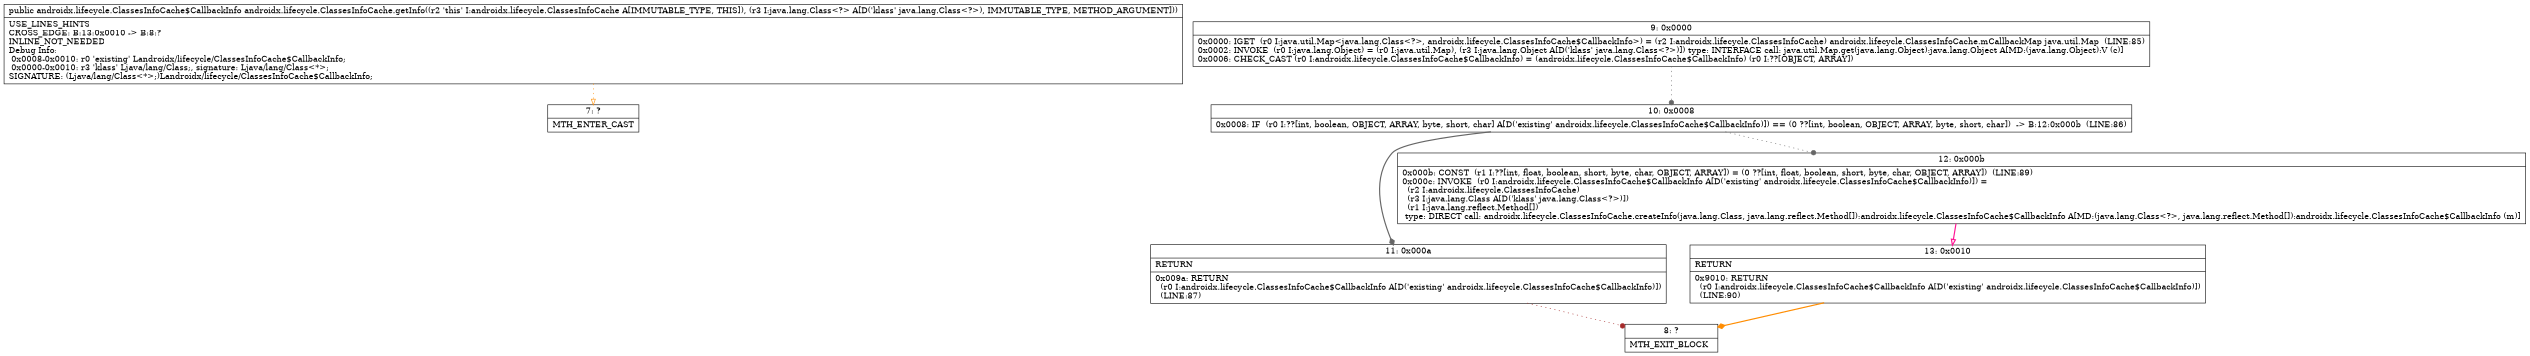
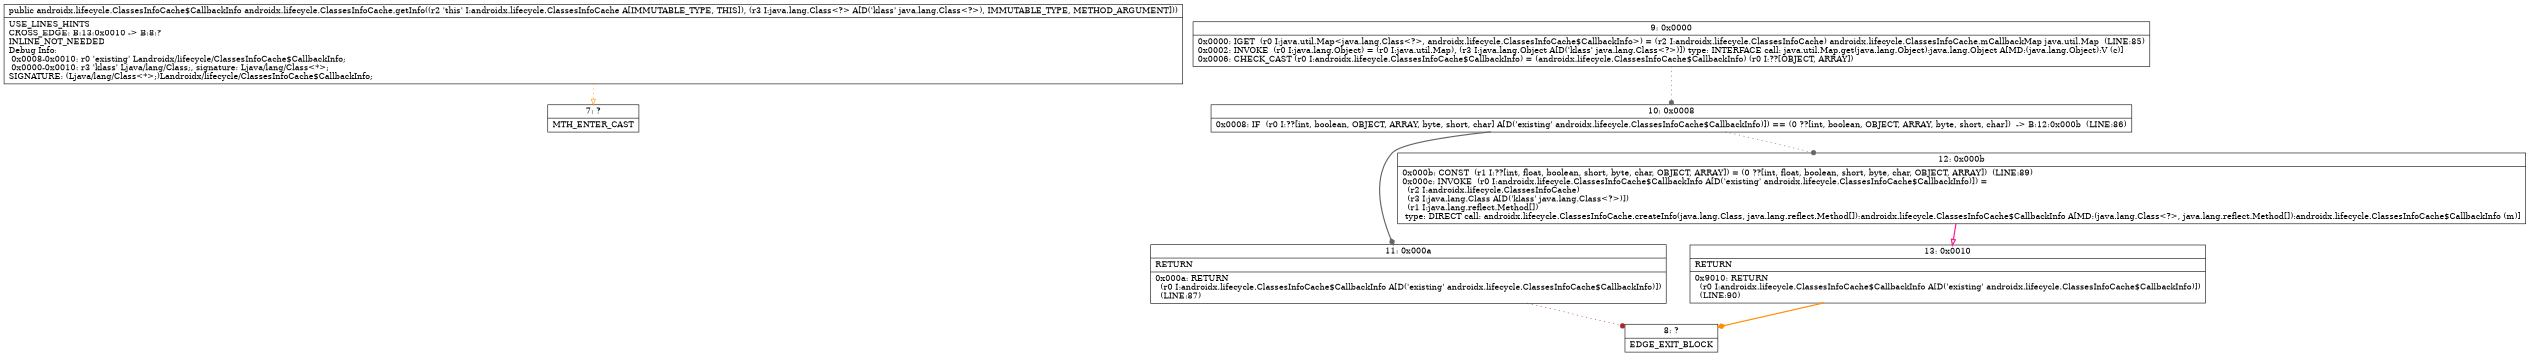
(1195, 279) -> (1195, 279)
(1669, 345) -> (1671, 345)
